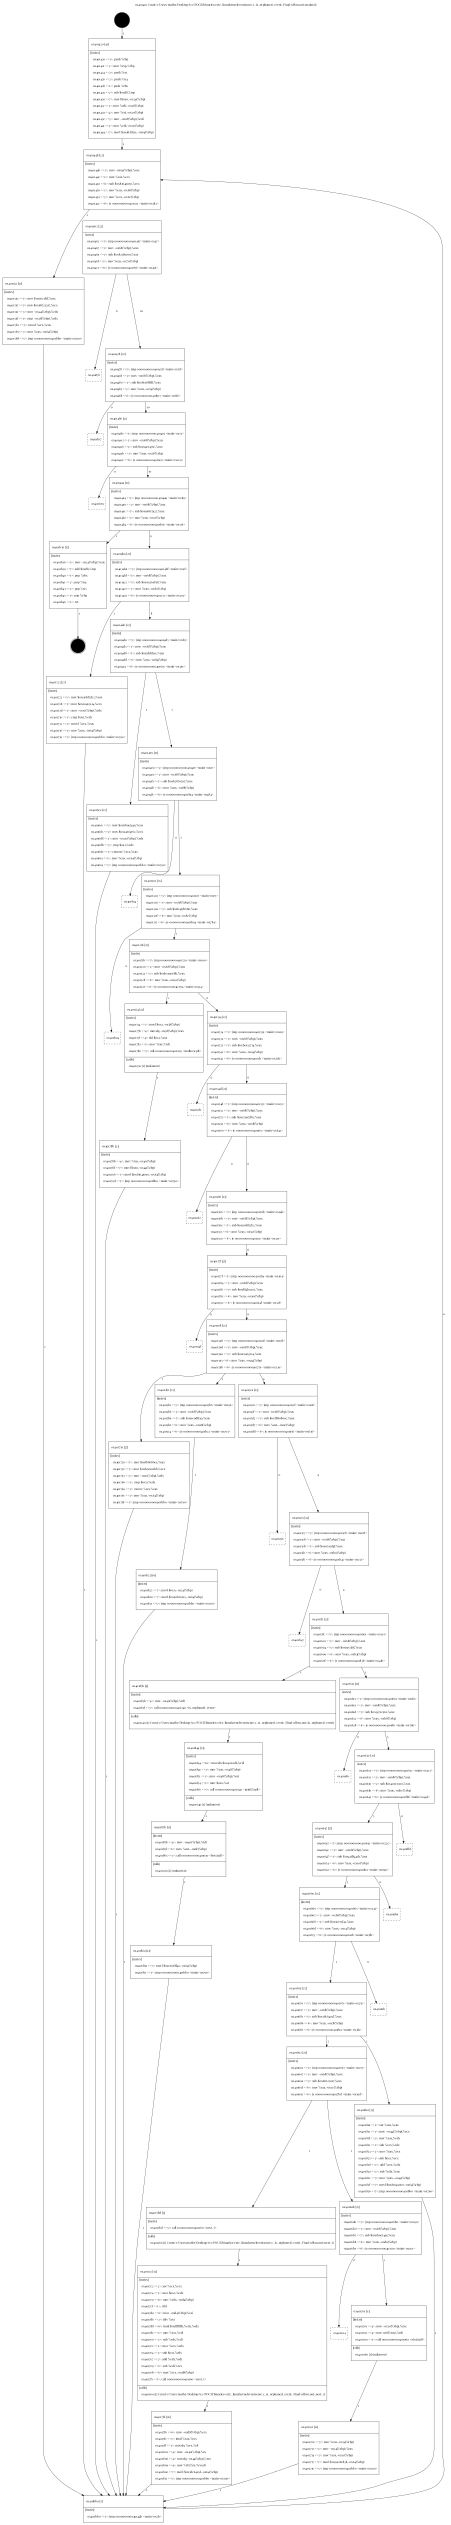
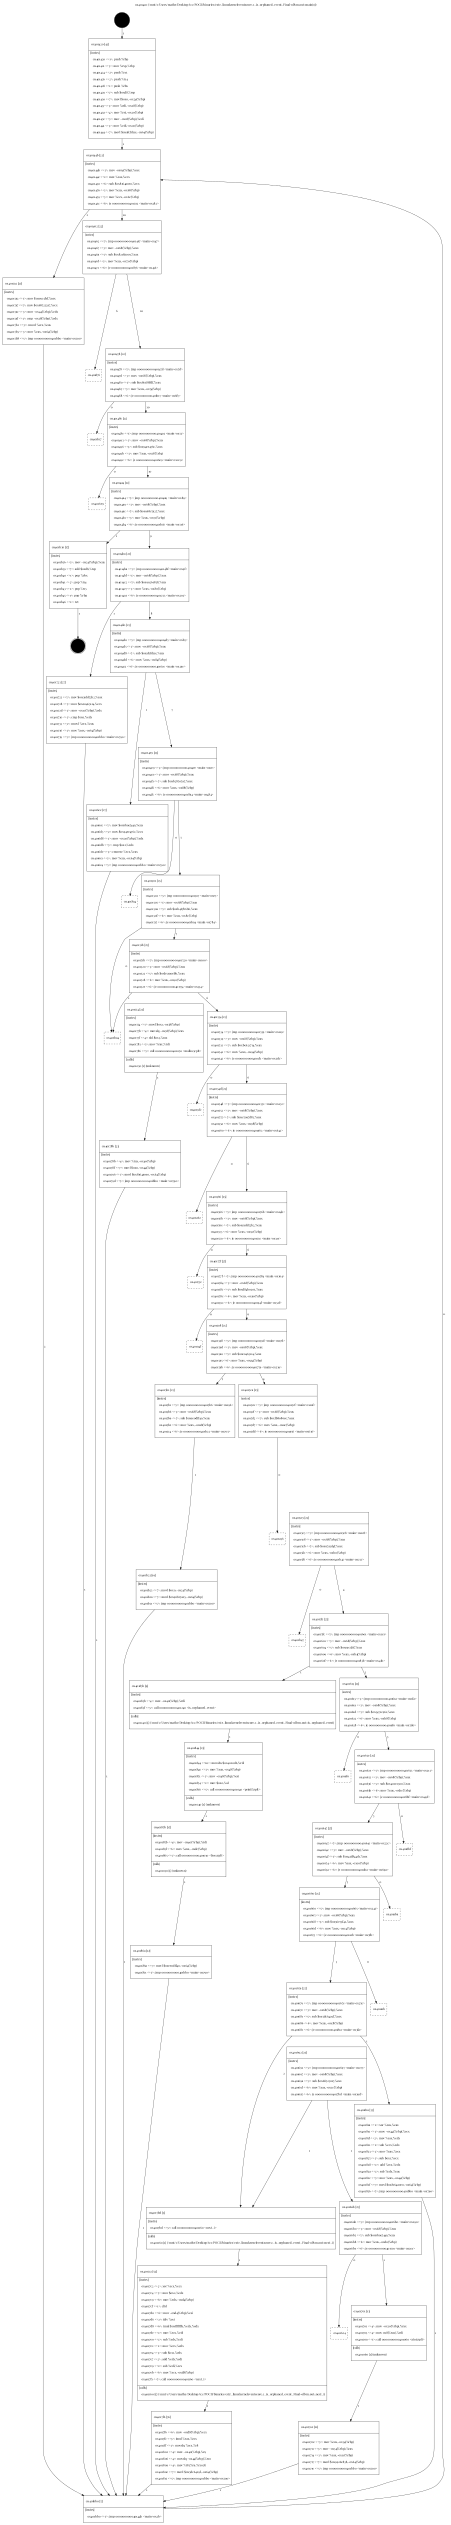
none -> (122, 214)
(167, 997) -> (119, 1010)
none -> (195, 1282)
(303, 1474) -> none
(149, 1475) -> none
(327, 2040) -> (252, 2116)
